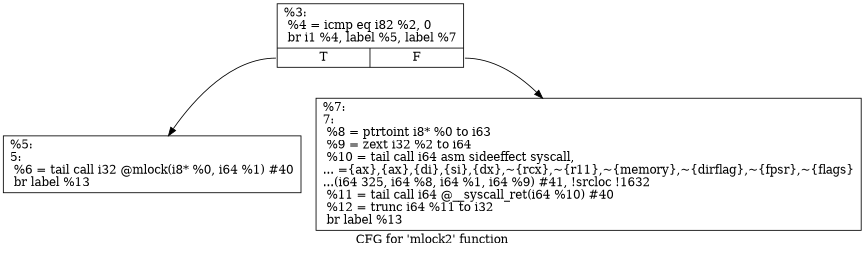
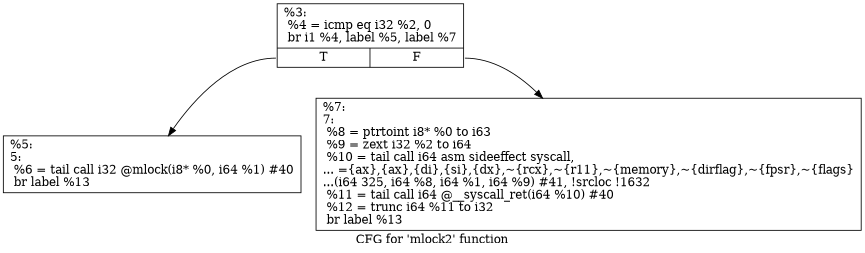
(358, 26) -> (358, 26)
